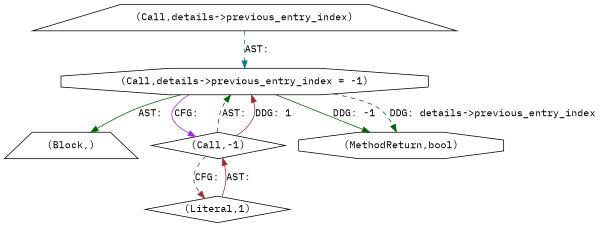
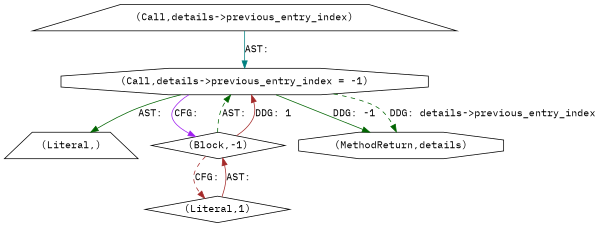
(245, 46) -> (245, 46)
(71, 145) -> (71, 145)
(218, 145) -> (218, 145)
(401, 145) -> (401, 145)
